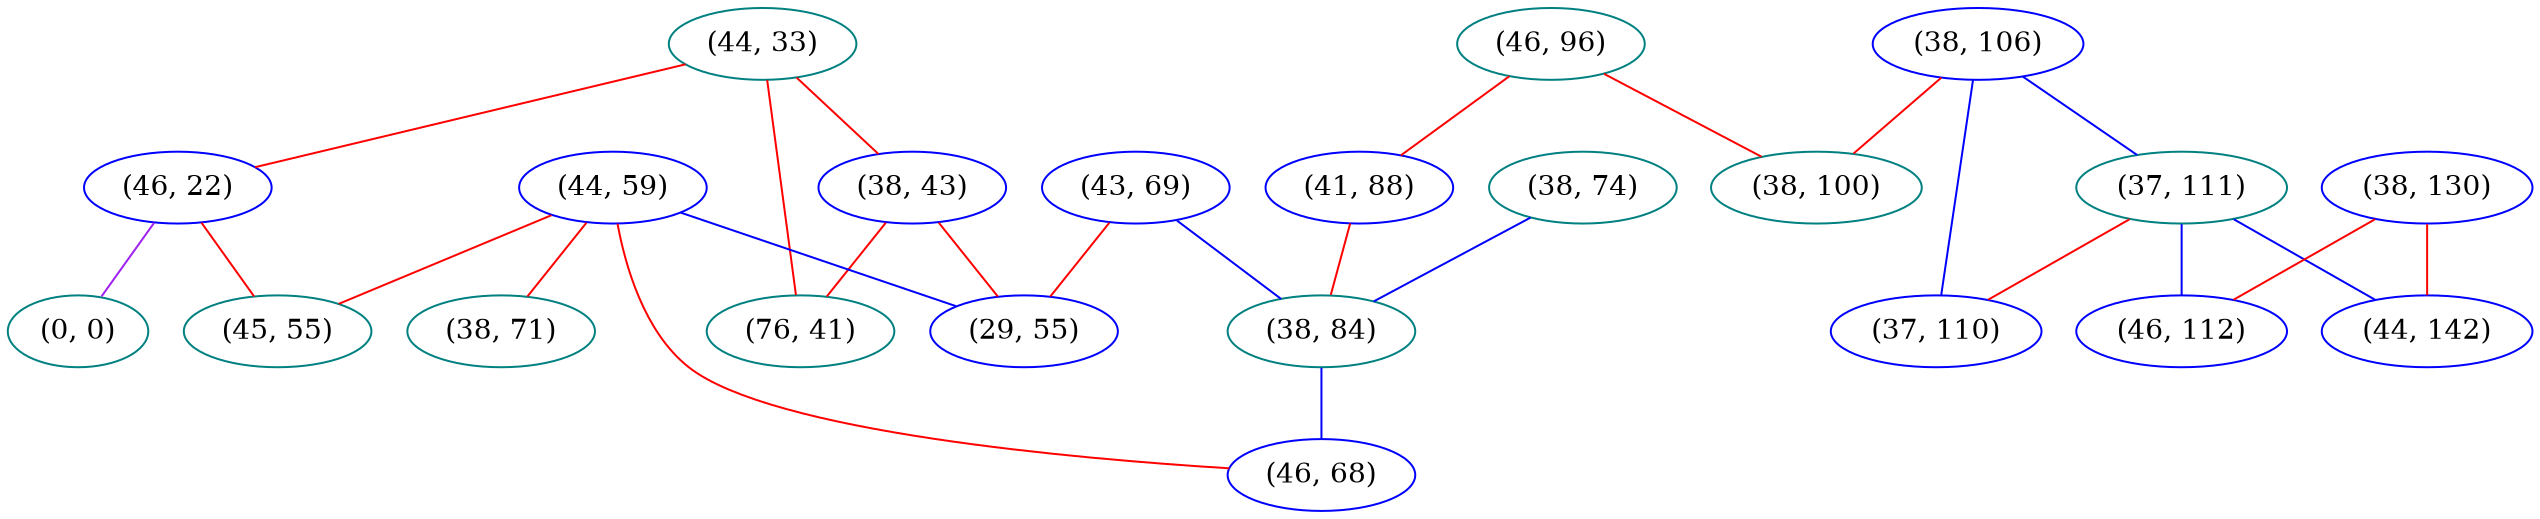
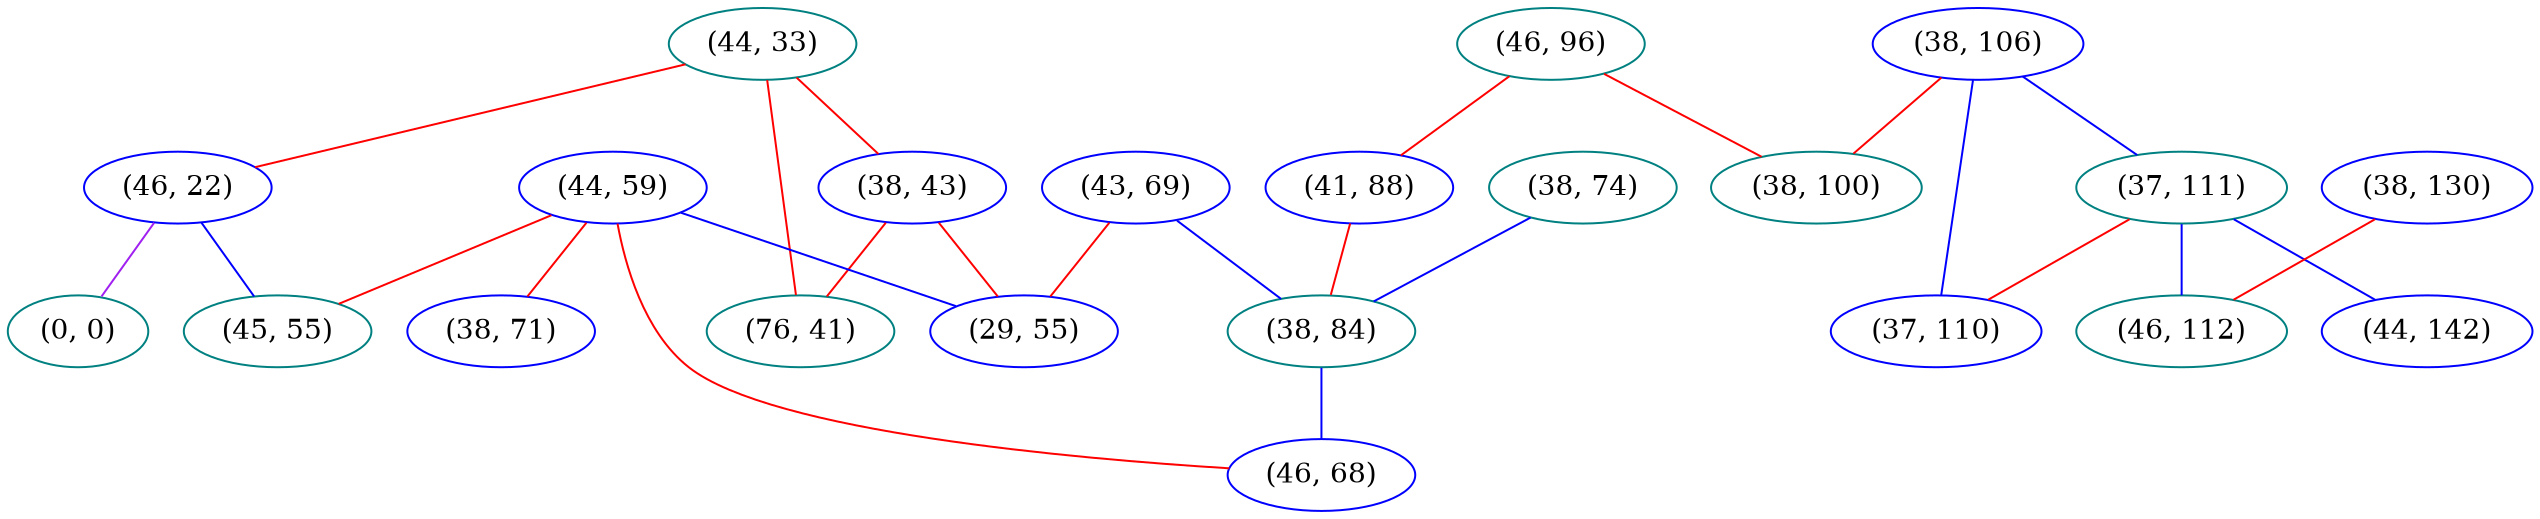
(228, 260) -> (228, 260)
(2427, 260) -> none
(501, 331) -> (501, 331)
(2182, 331) -> (2182, 331)
